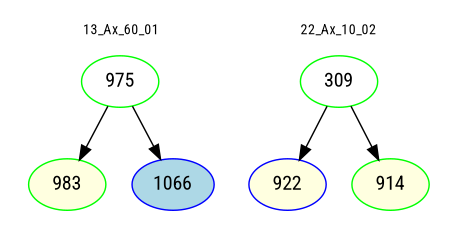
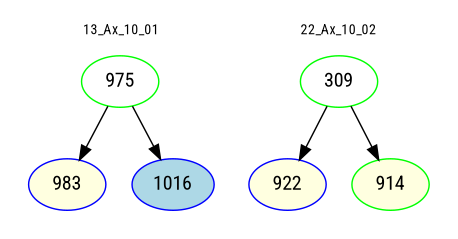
(122, 31) -> (122, 31)
(67, 185) -> (67, 185)
(173, 185) -> (173, 185)
